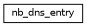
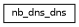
(43, 13) -> (39, 13)
